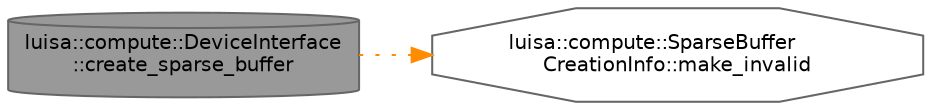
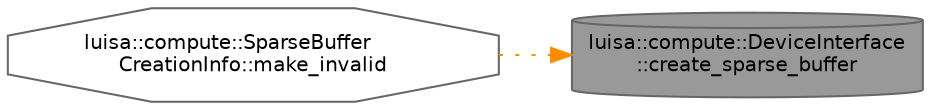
(385, 55) -> (525, 55)
